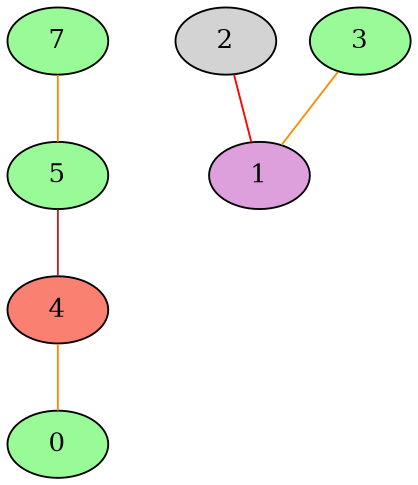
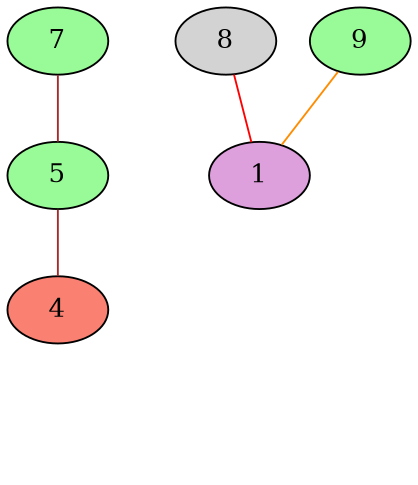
(226, 41) -> (226, 41)
(360, 41) -> (360, 41)
(58, 108) -> (58, 108)
(58, 444) -> none
